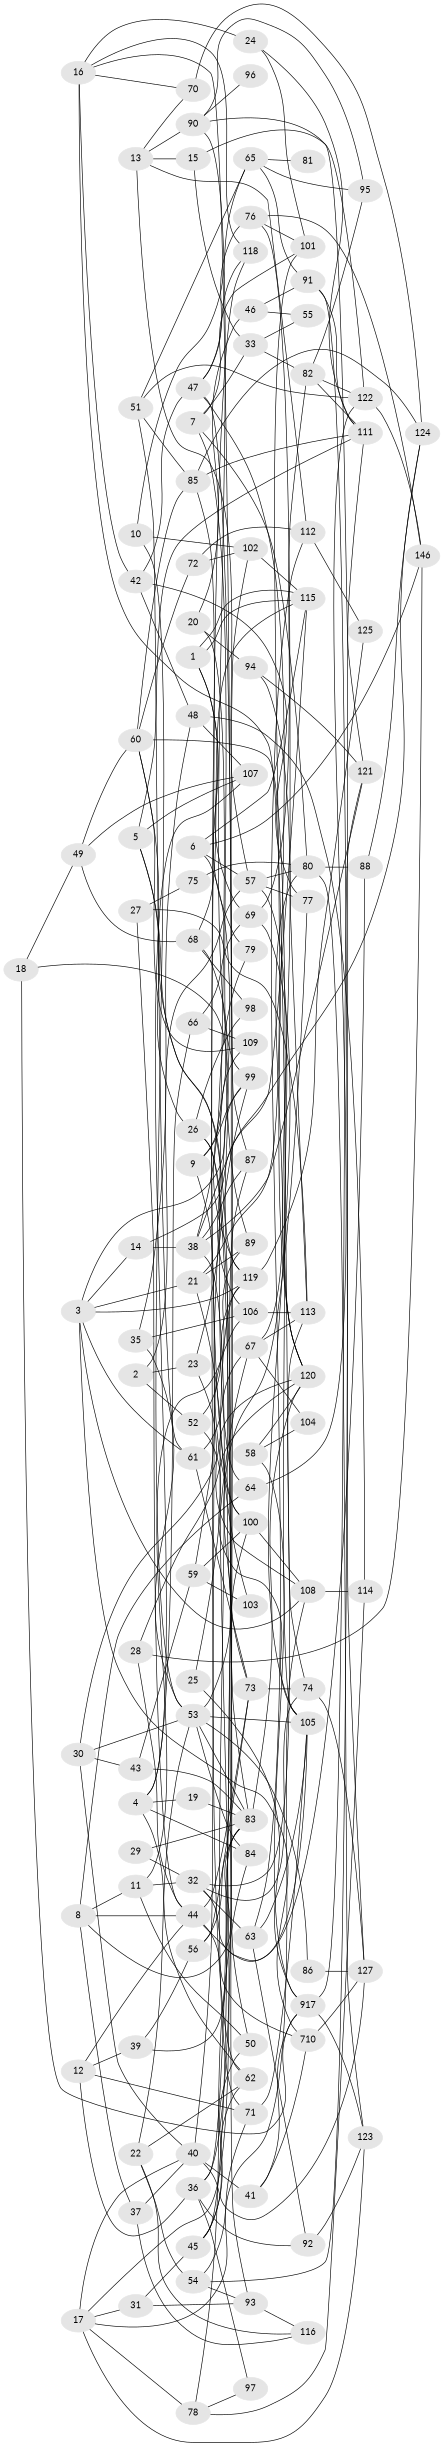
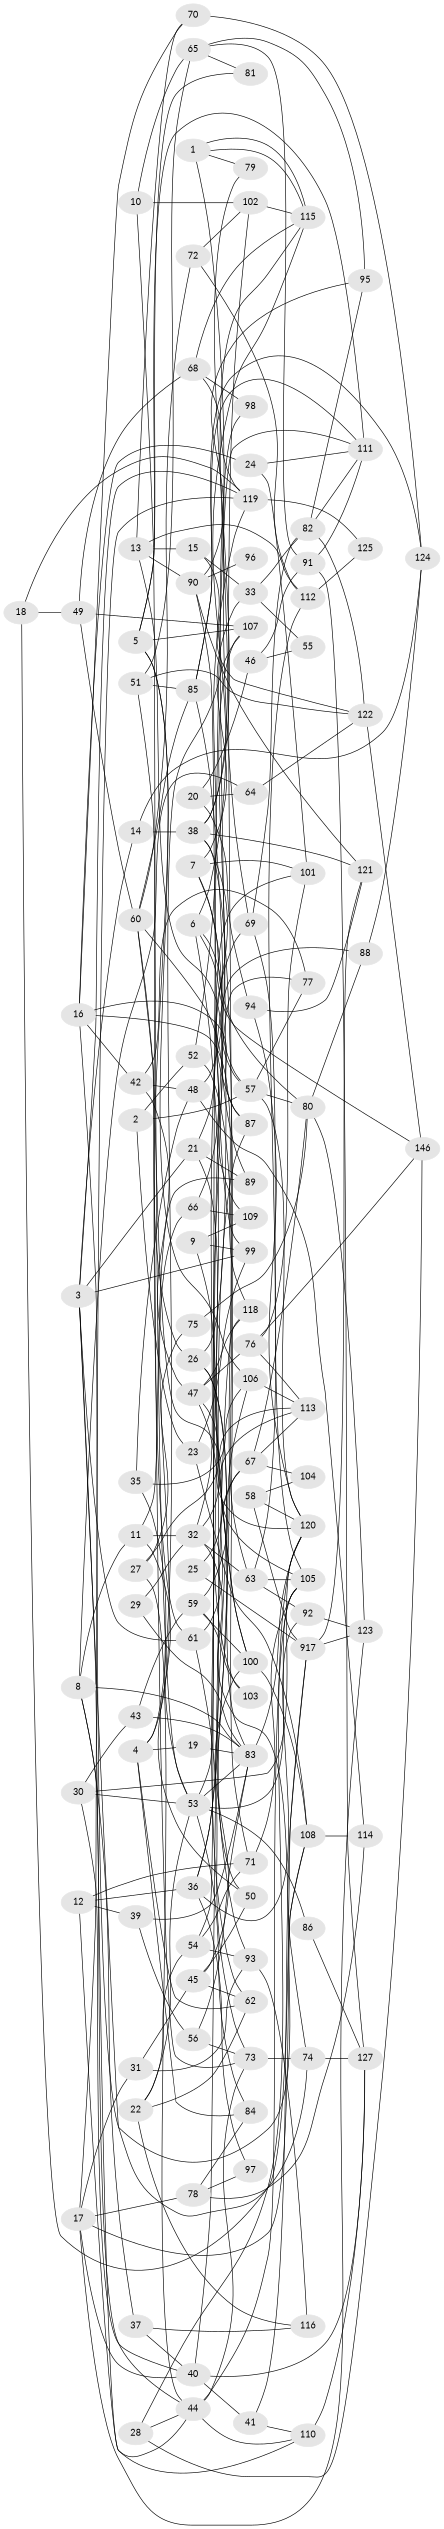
none -> (155, 331)
(246, 1577) -> (231, 1316)
(308, 2040) -> (308, 2435)
